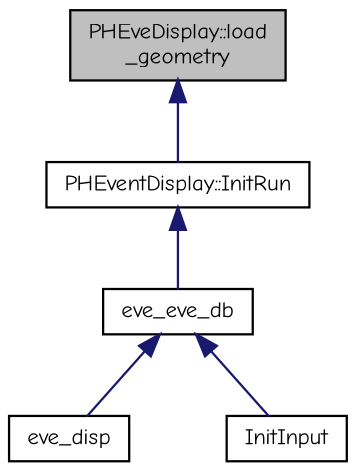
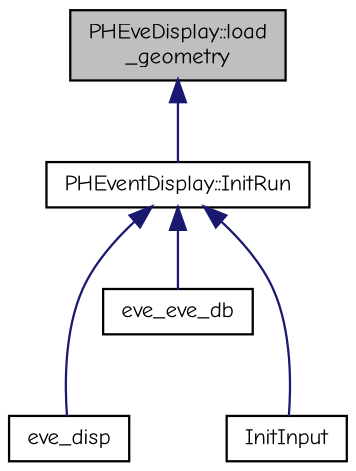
(116, 384) -> (75, 310)
(240, 384) -> (281, 310)
